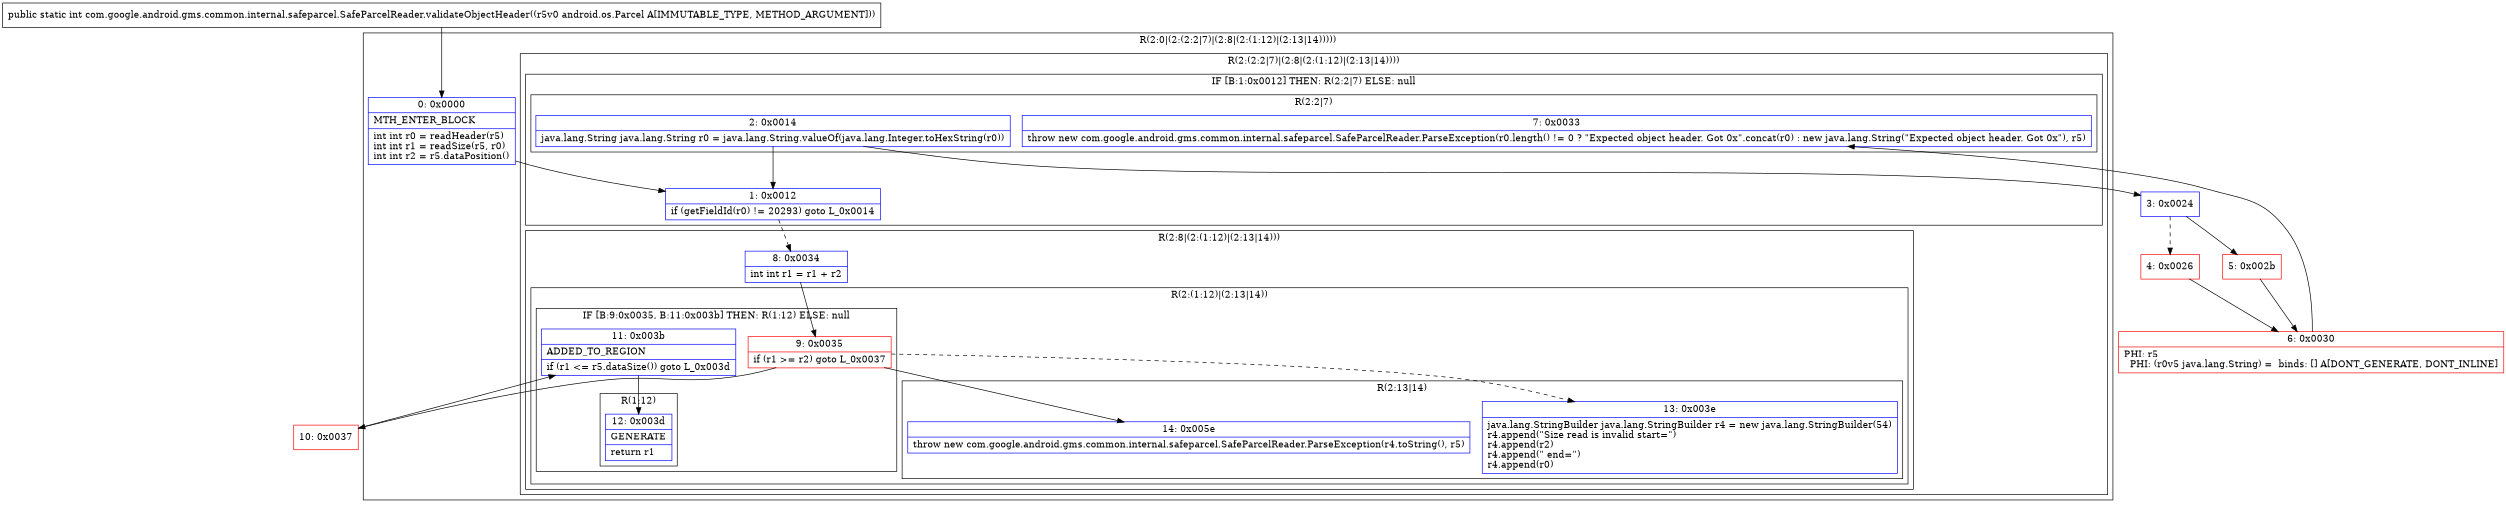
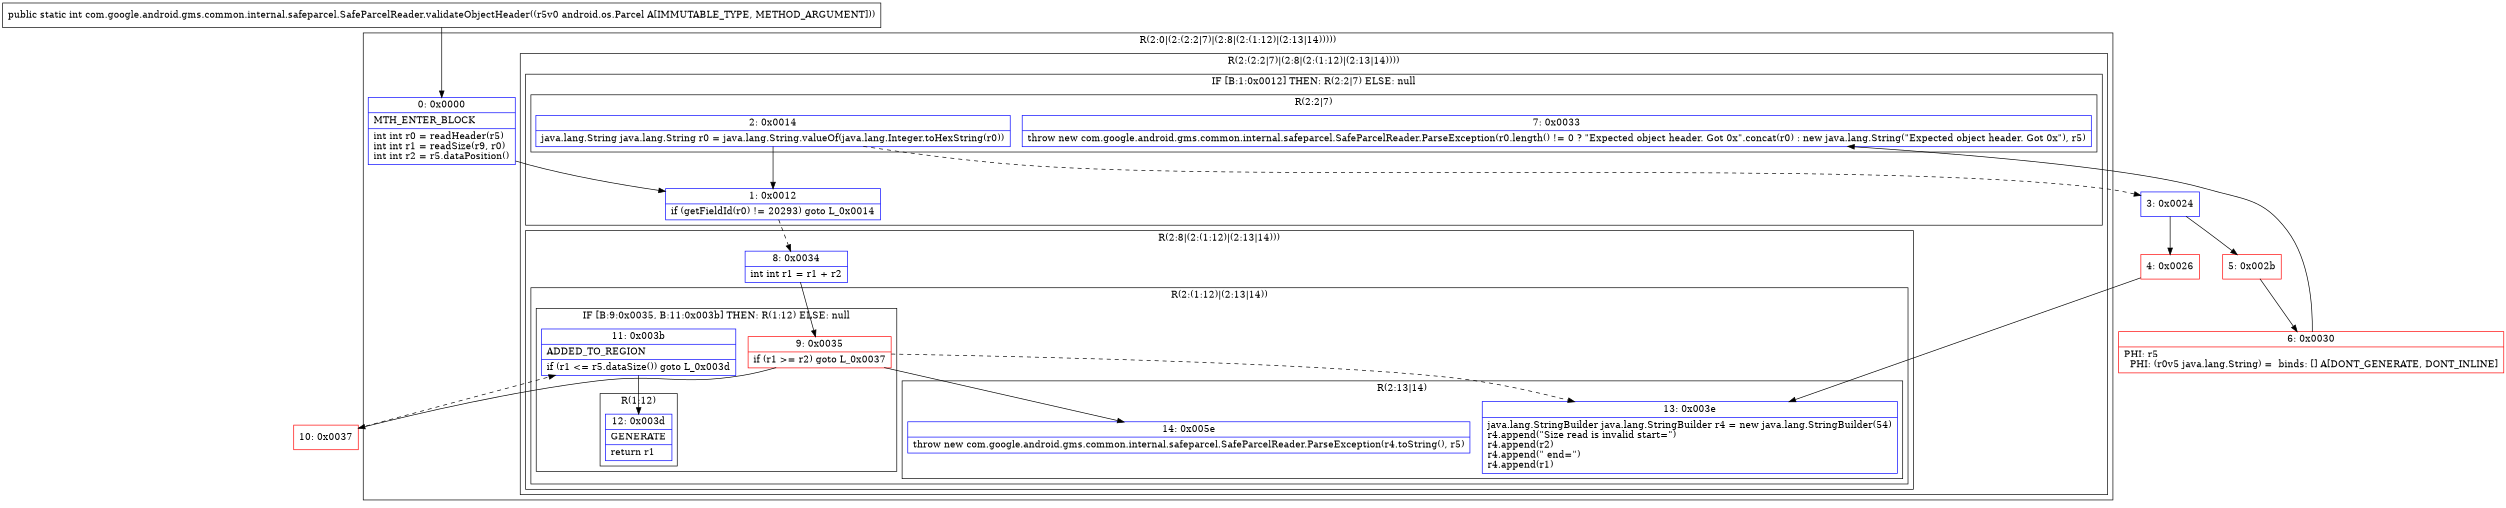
(440, 146) -> (440, 146)
(1499, 173) -> (1499, 173)
(2170, 232) -> (2170, 232)
(2231, 304) -> (1968, 339)
(468, 399) -> (468, 399)
(1521, 465) -> (1521, 465)
